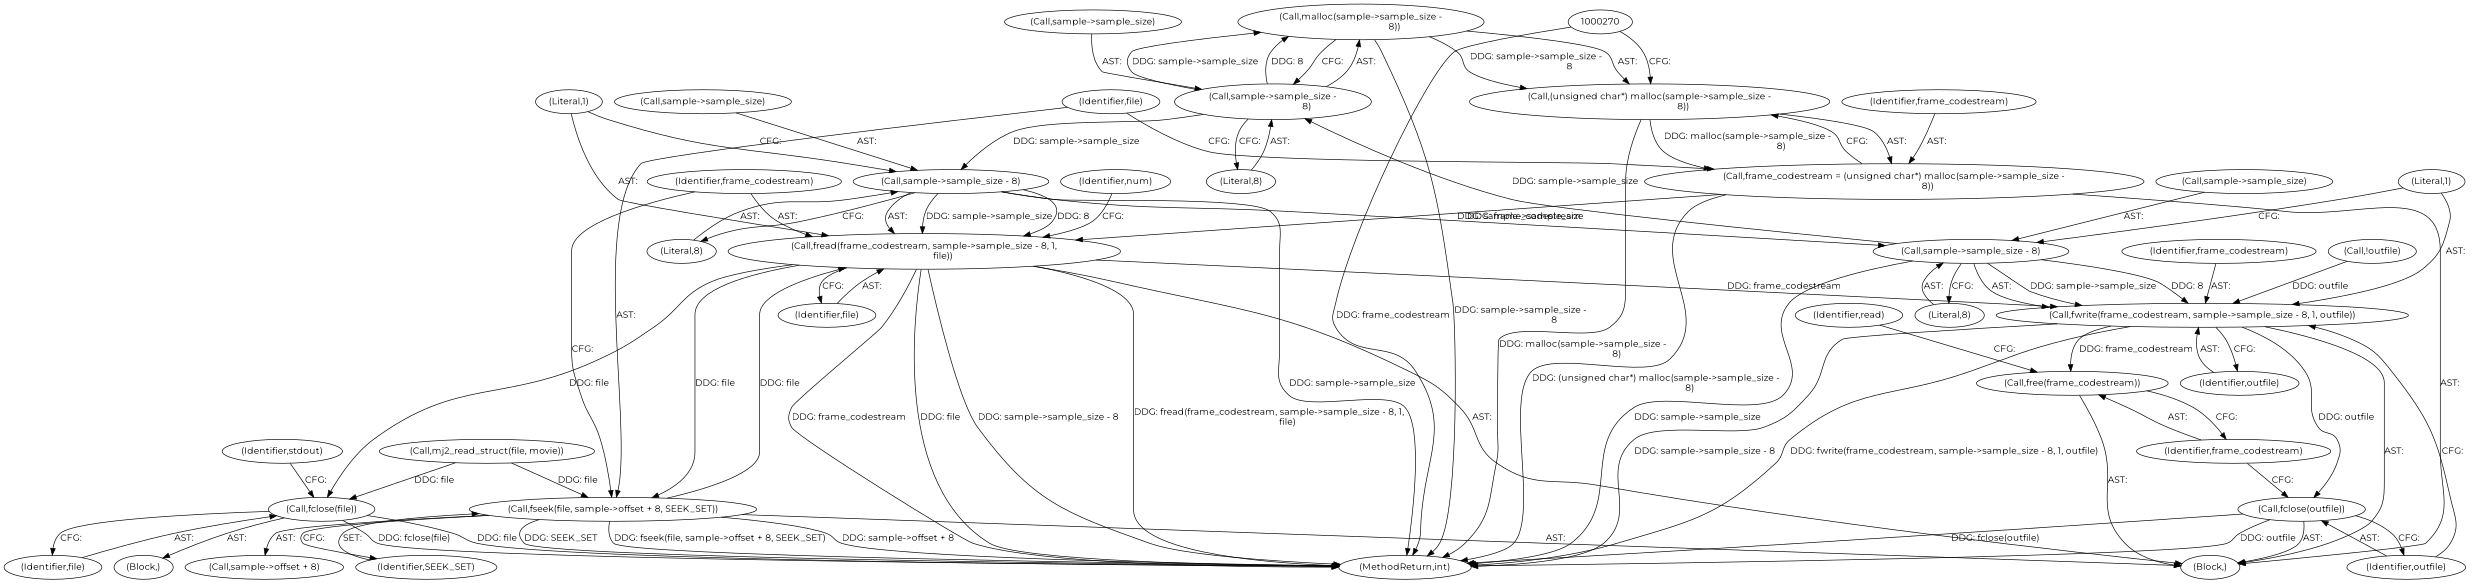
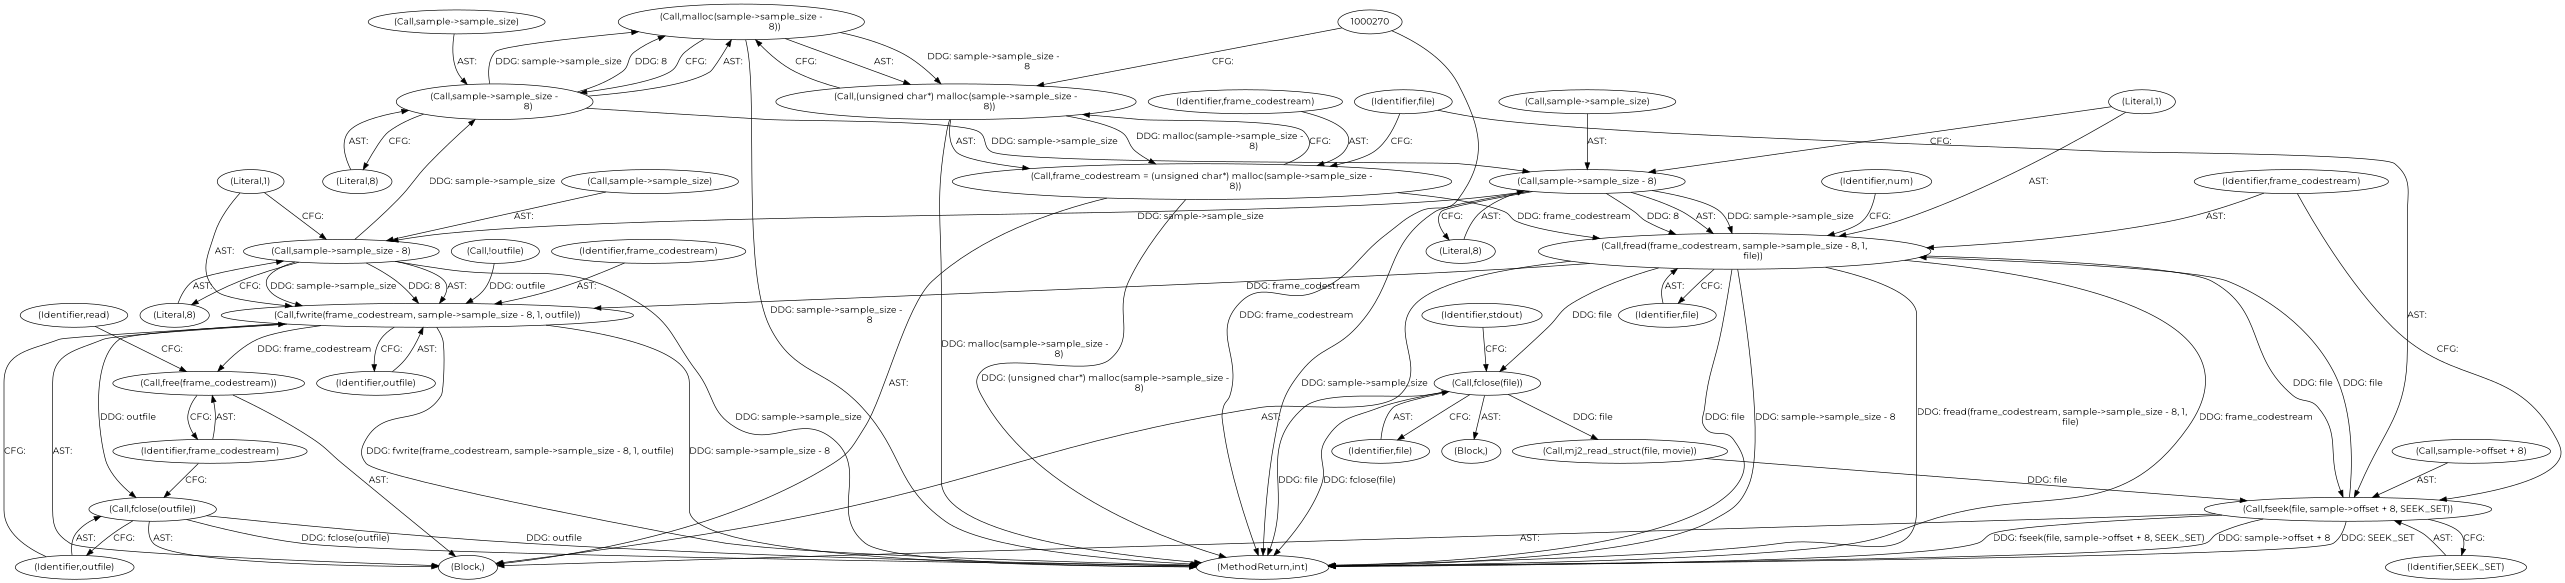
none -> (797, 72)
(406, 480) -> (1550, 415)
(373, 522) -> (2413, 479)
(354, 538) -> (2445, 538)
